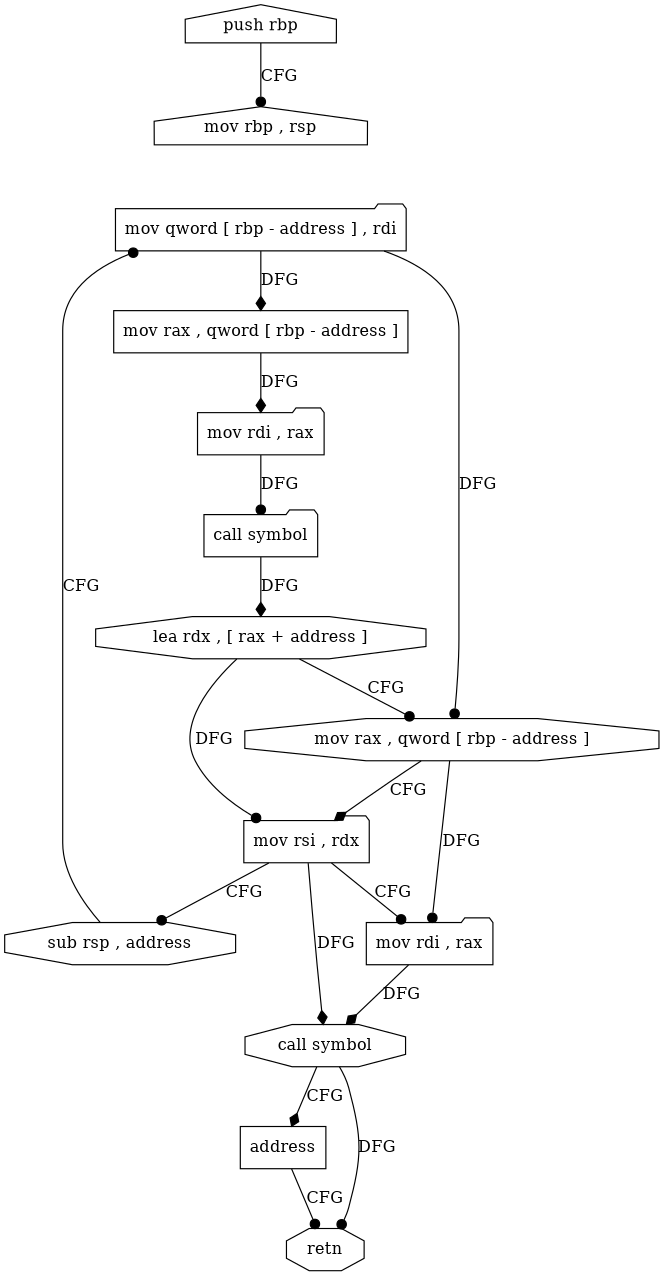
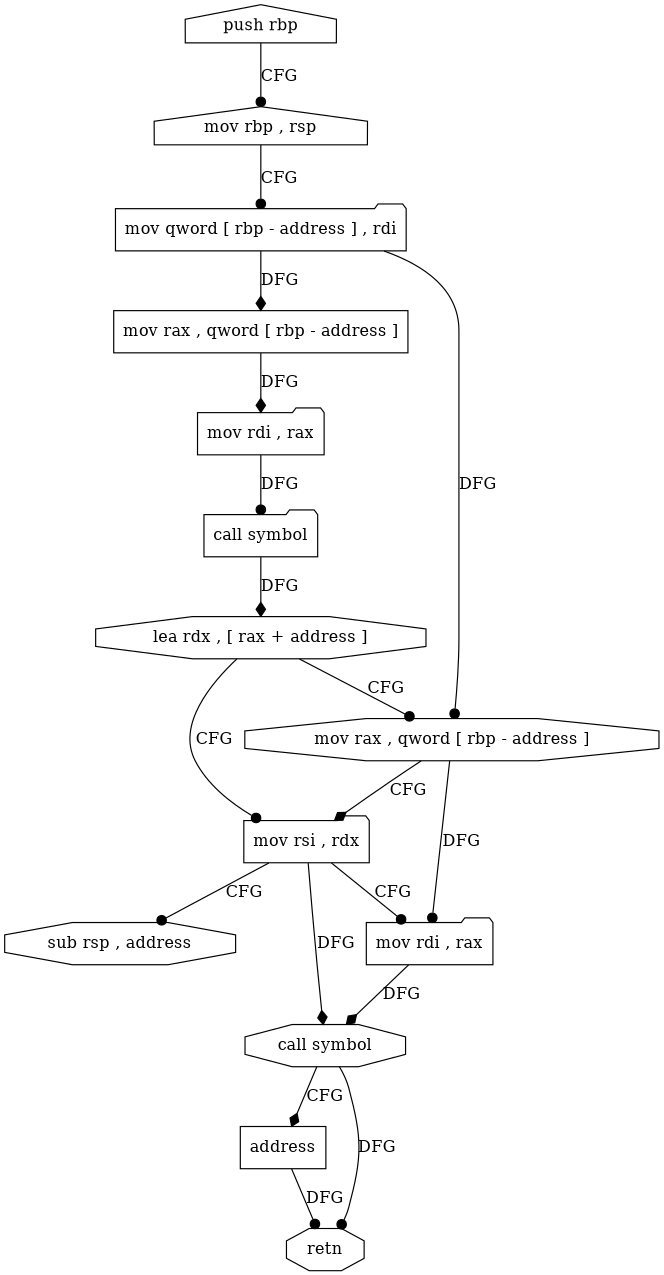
(63, 578) -> (261, 172)
(215, 740) -> (215, 740)
(325, 1199) -> (325, 1199)
